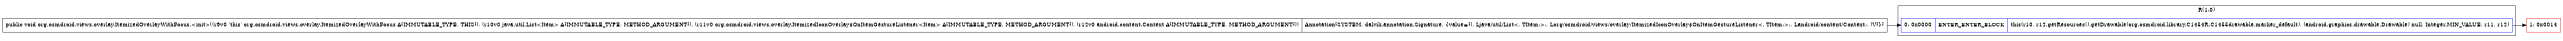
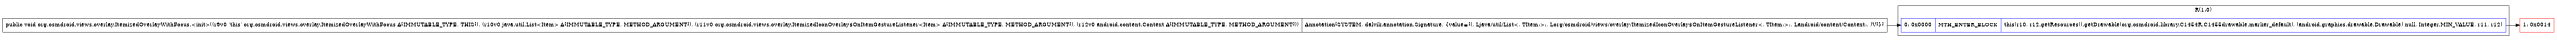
(1971, 25) -> (1968, 25)
